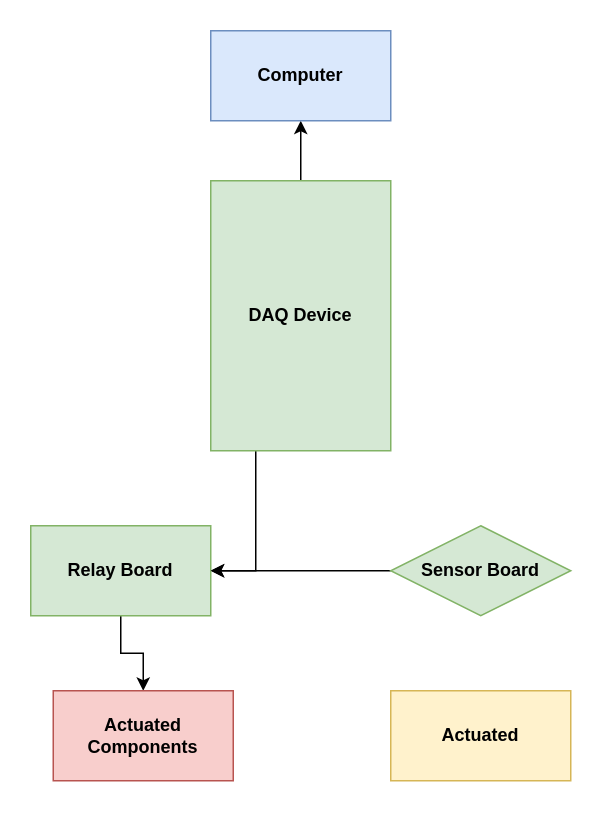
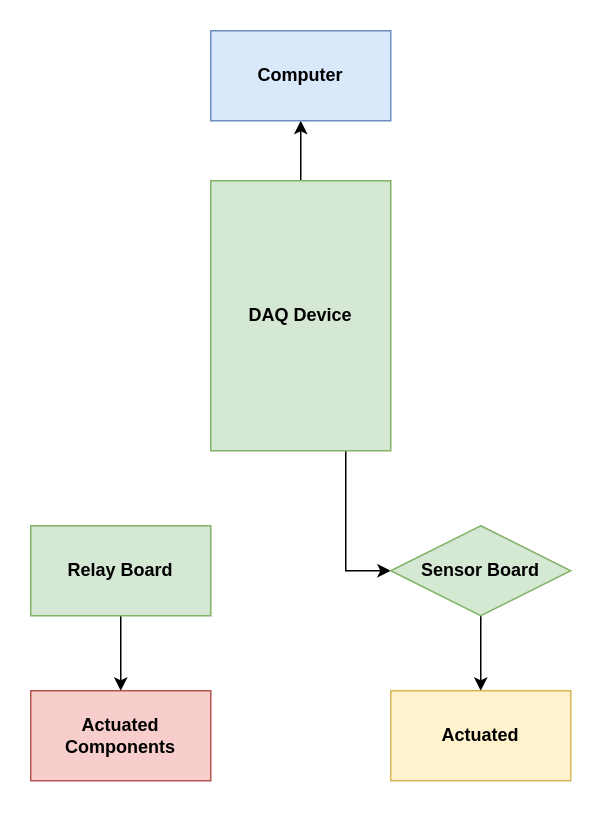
(256, 509) -> none
none -> (346, 509)
(301, 571) -> (481, 648)
(143, 736) -> (121, 736)
